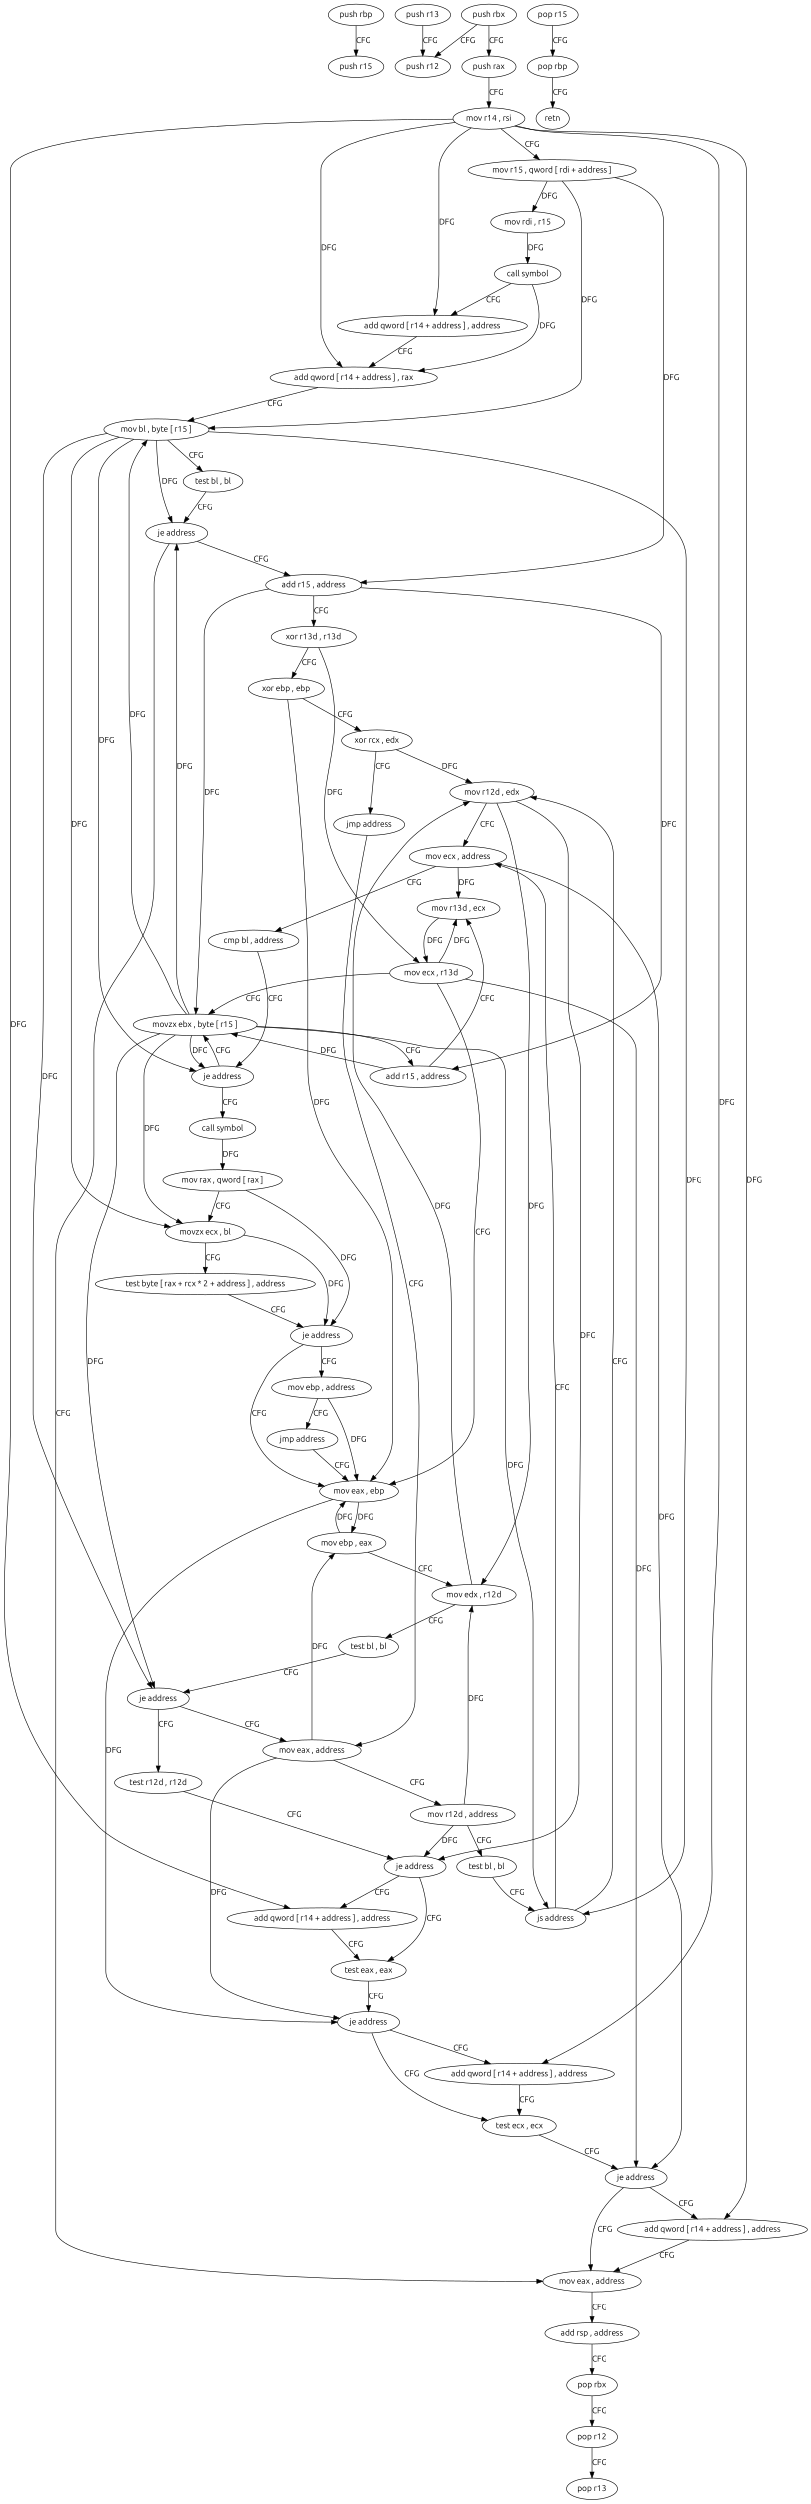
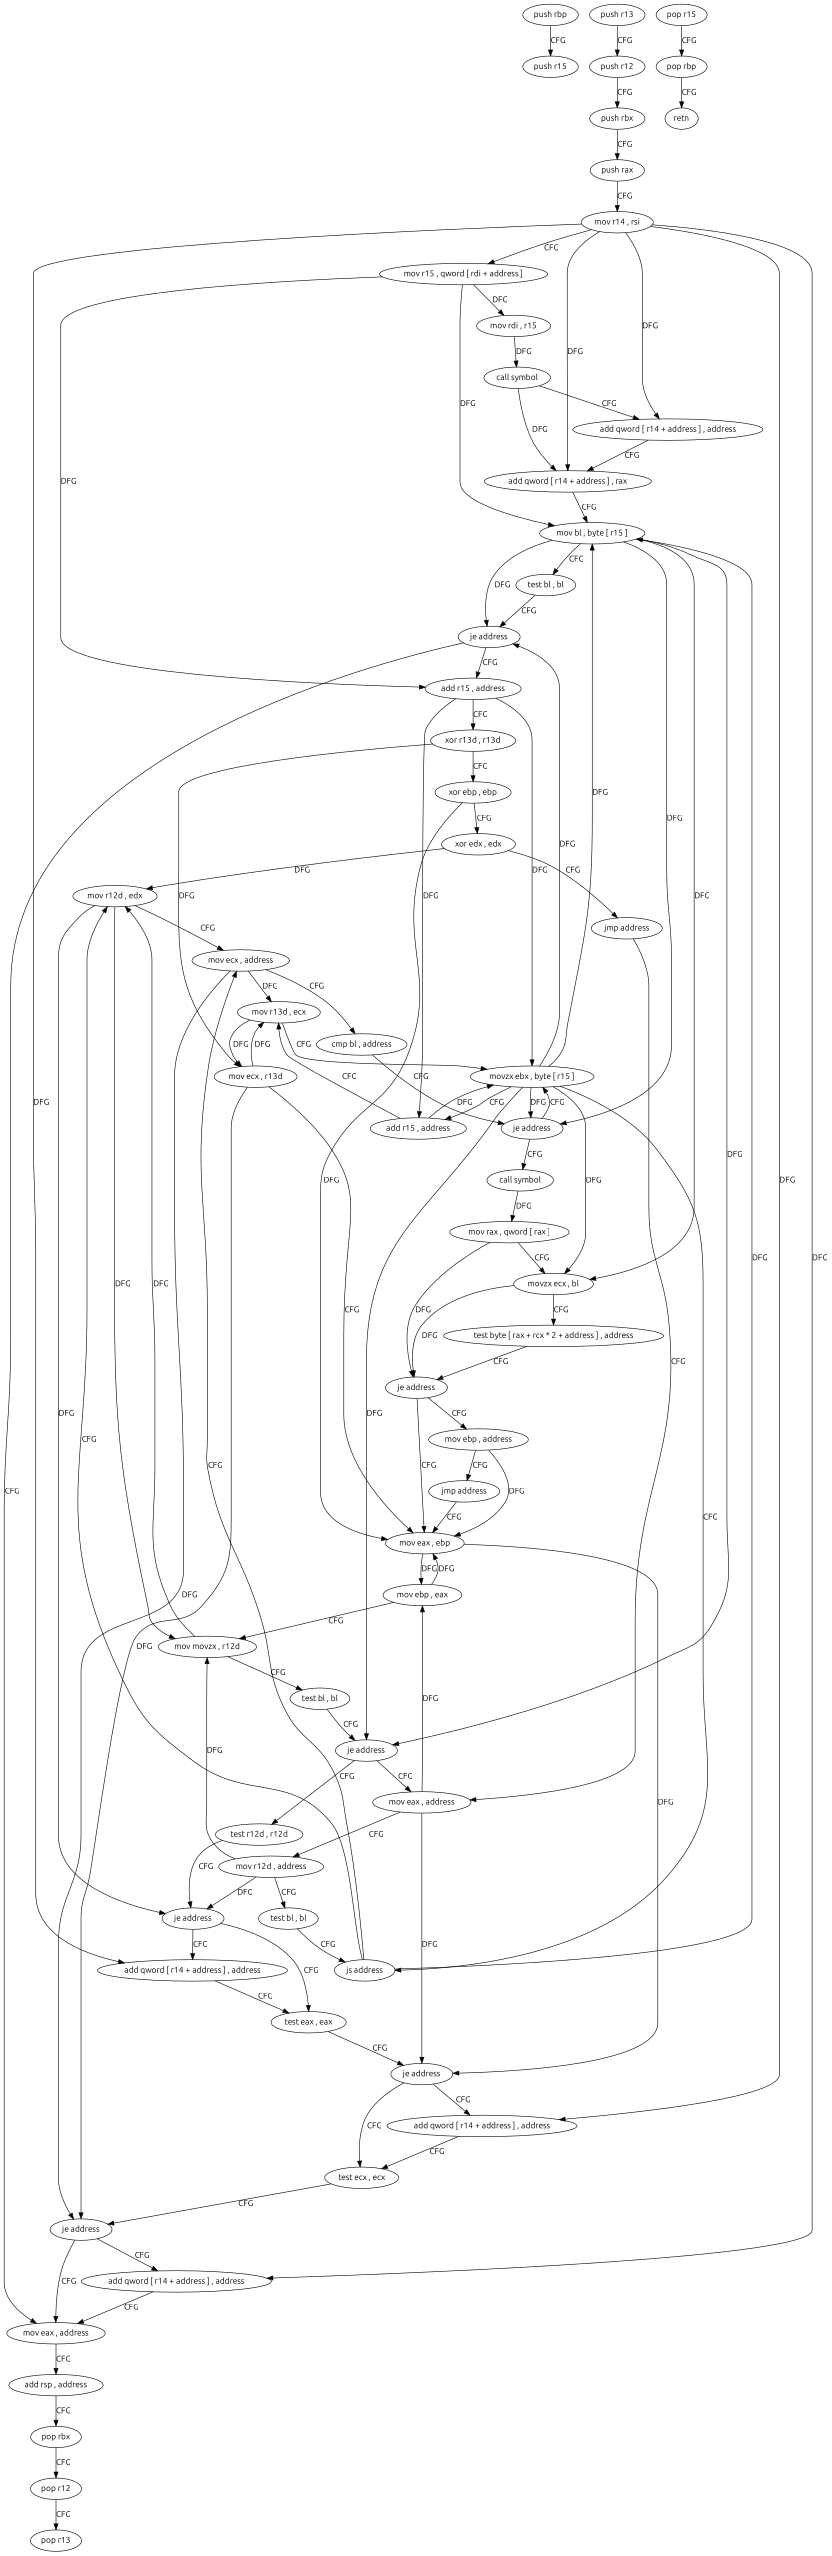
(458, 39) -> (617, 90)
(377, 741) -> (478, 844)
(299, 982) -> (371, 1064)
(686, 1007) -> (752, 1373)
(515, 1465) -> (711, 1517)
(474, 1595) -> (207, 1647)
